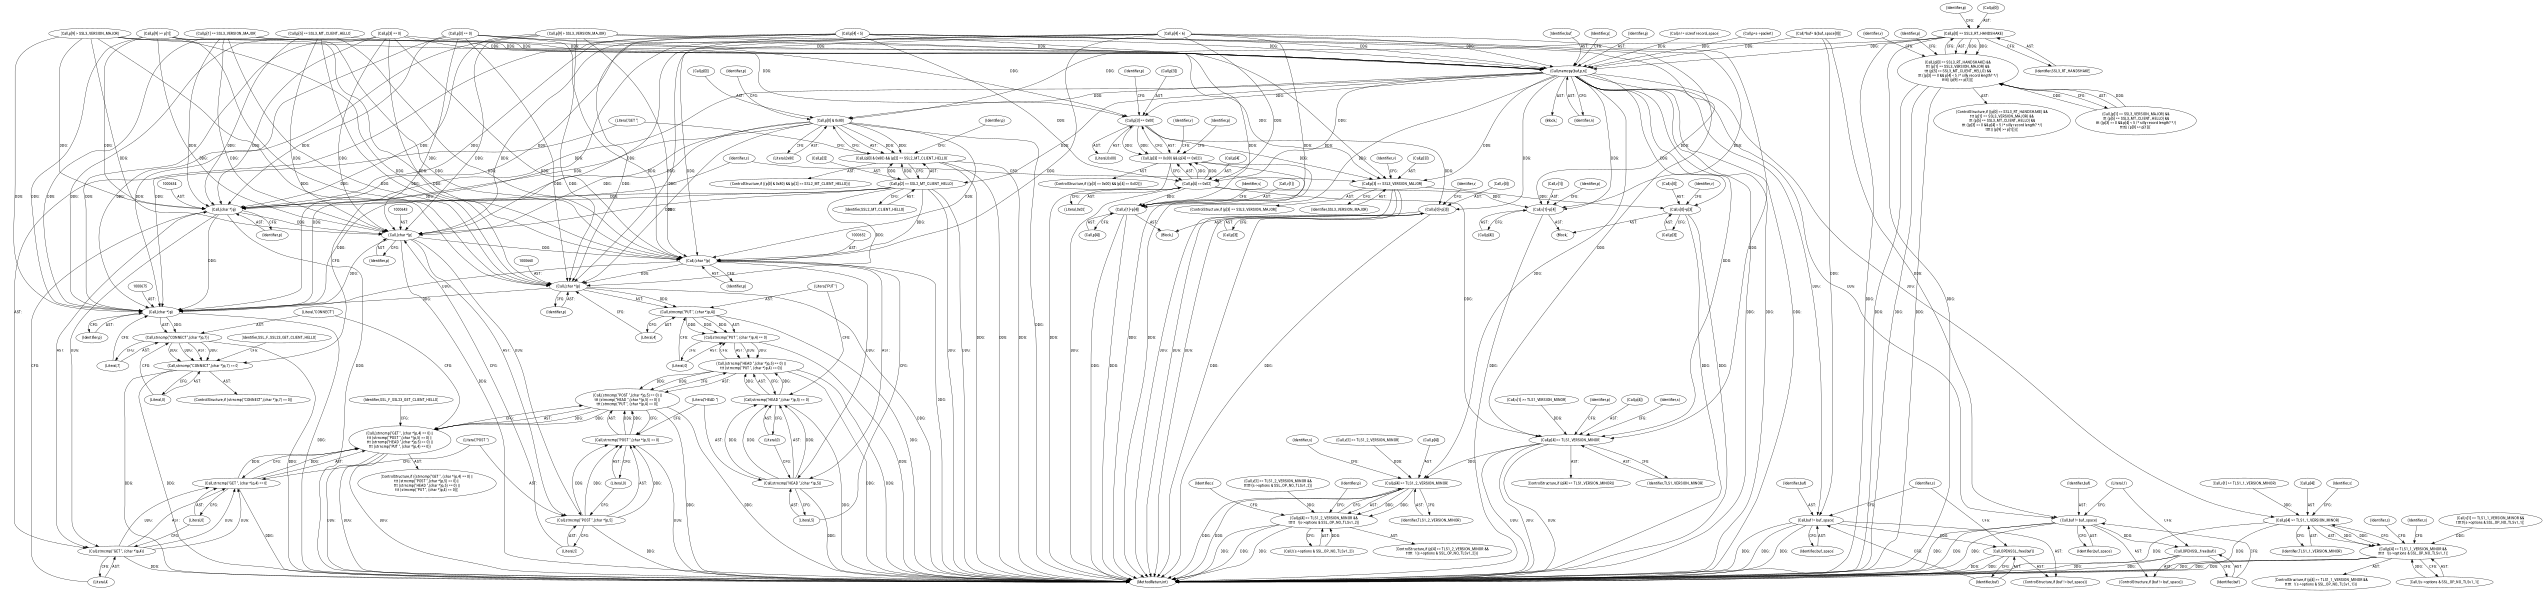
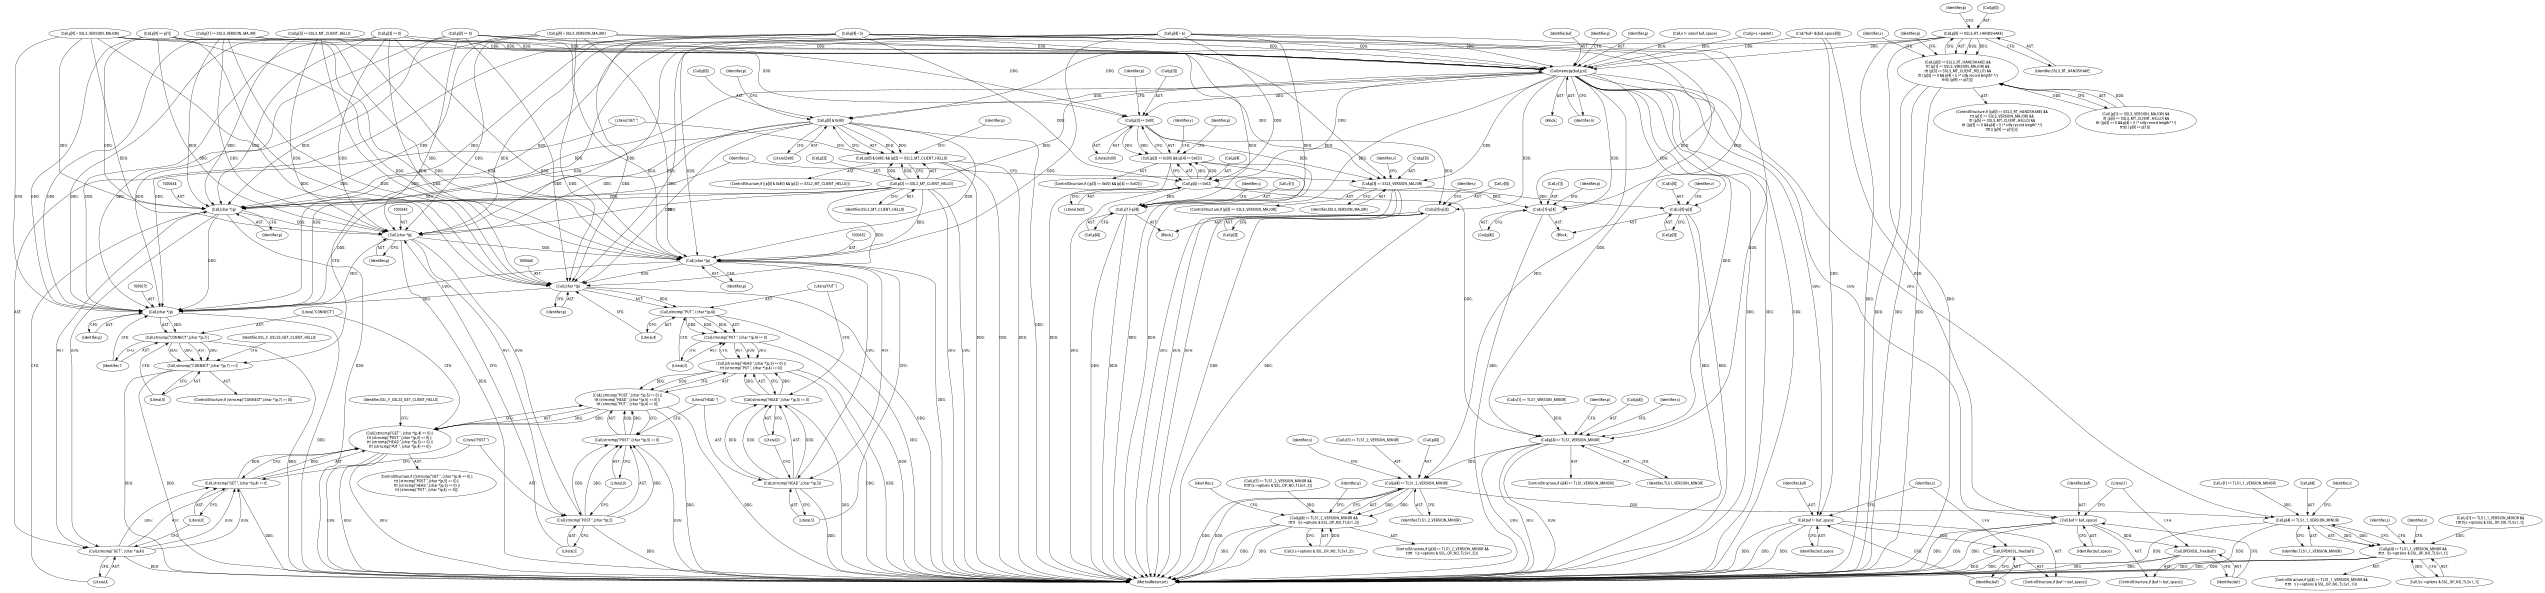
(1695, 34) -> (1695, 34)
(1244, 92) -> (1141, 93)
(113, 366) -> (113, 366)
(1399, 462) -> (1399, 462)
none -> (1852, 511)
